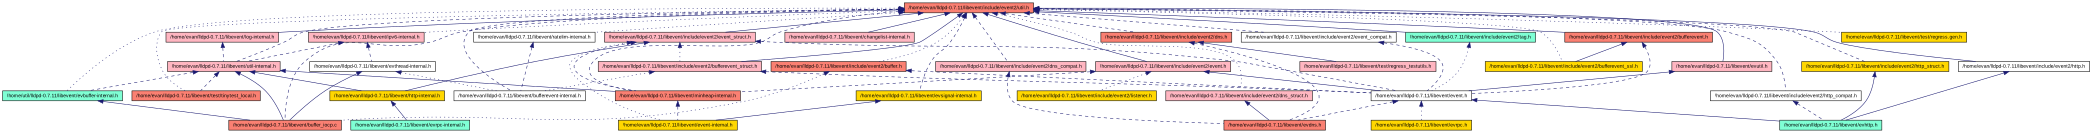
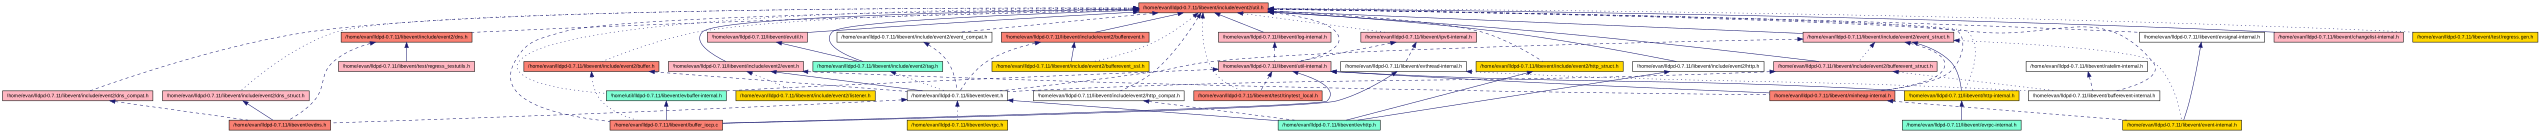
(747, 22) -> (1652, 16)
(1569, 81) -> (820, 52)
(919, 96) -> (2202, 37)
